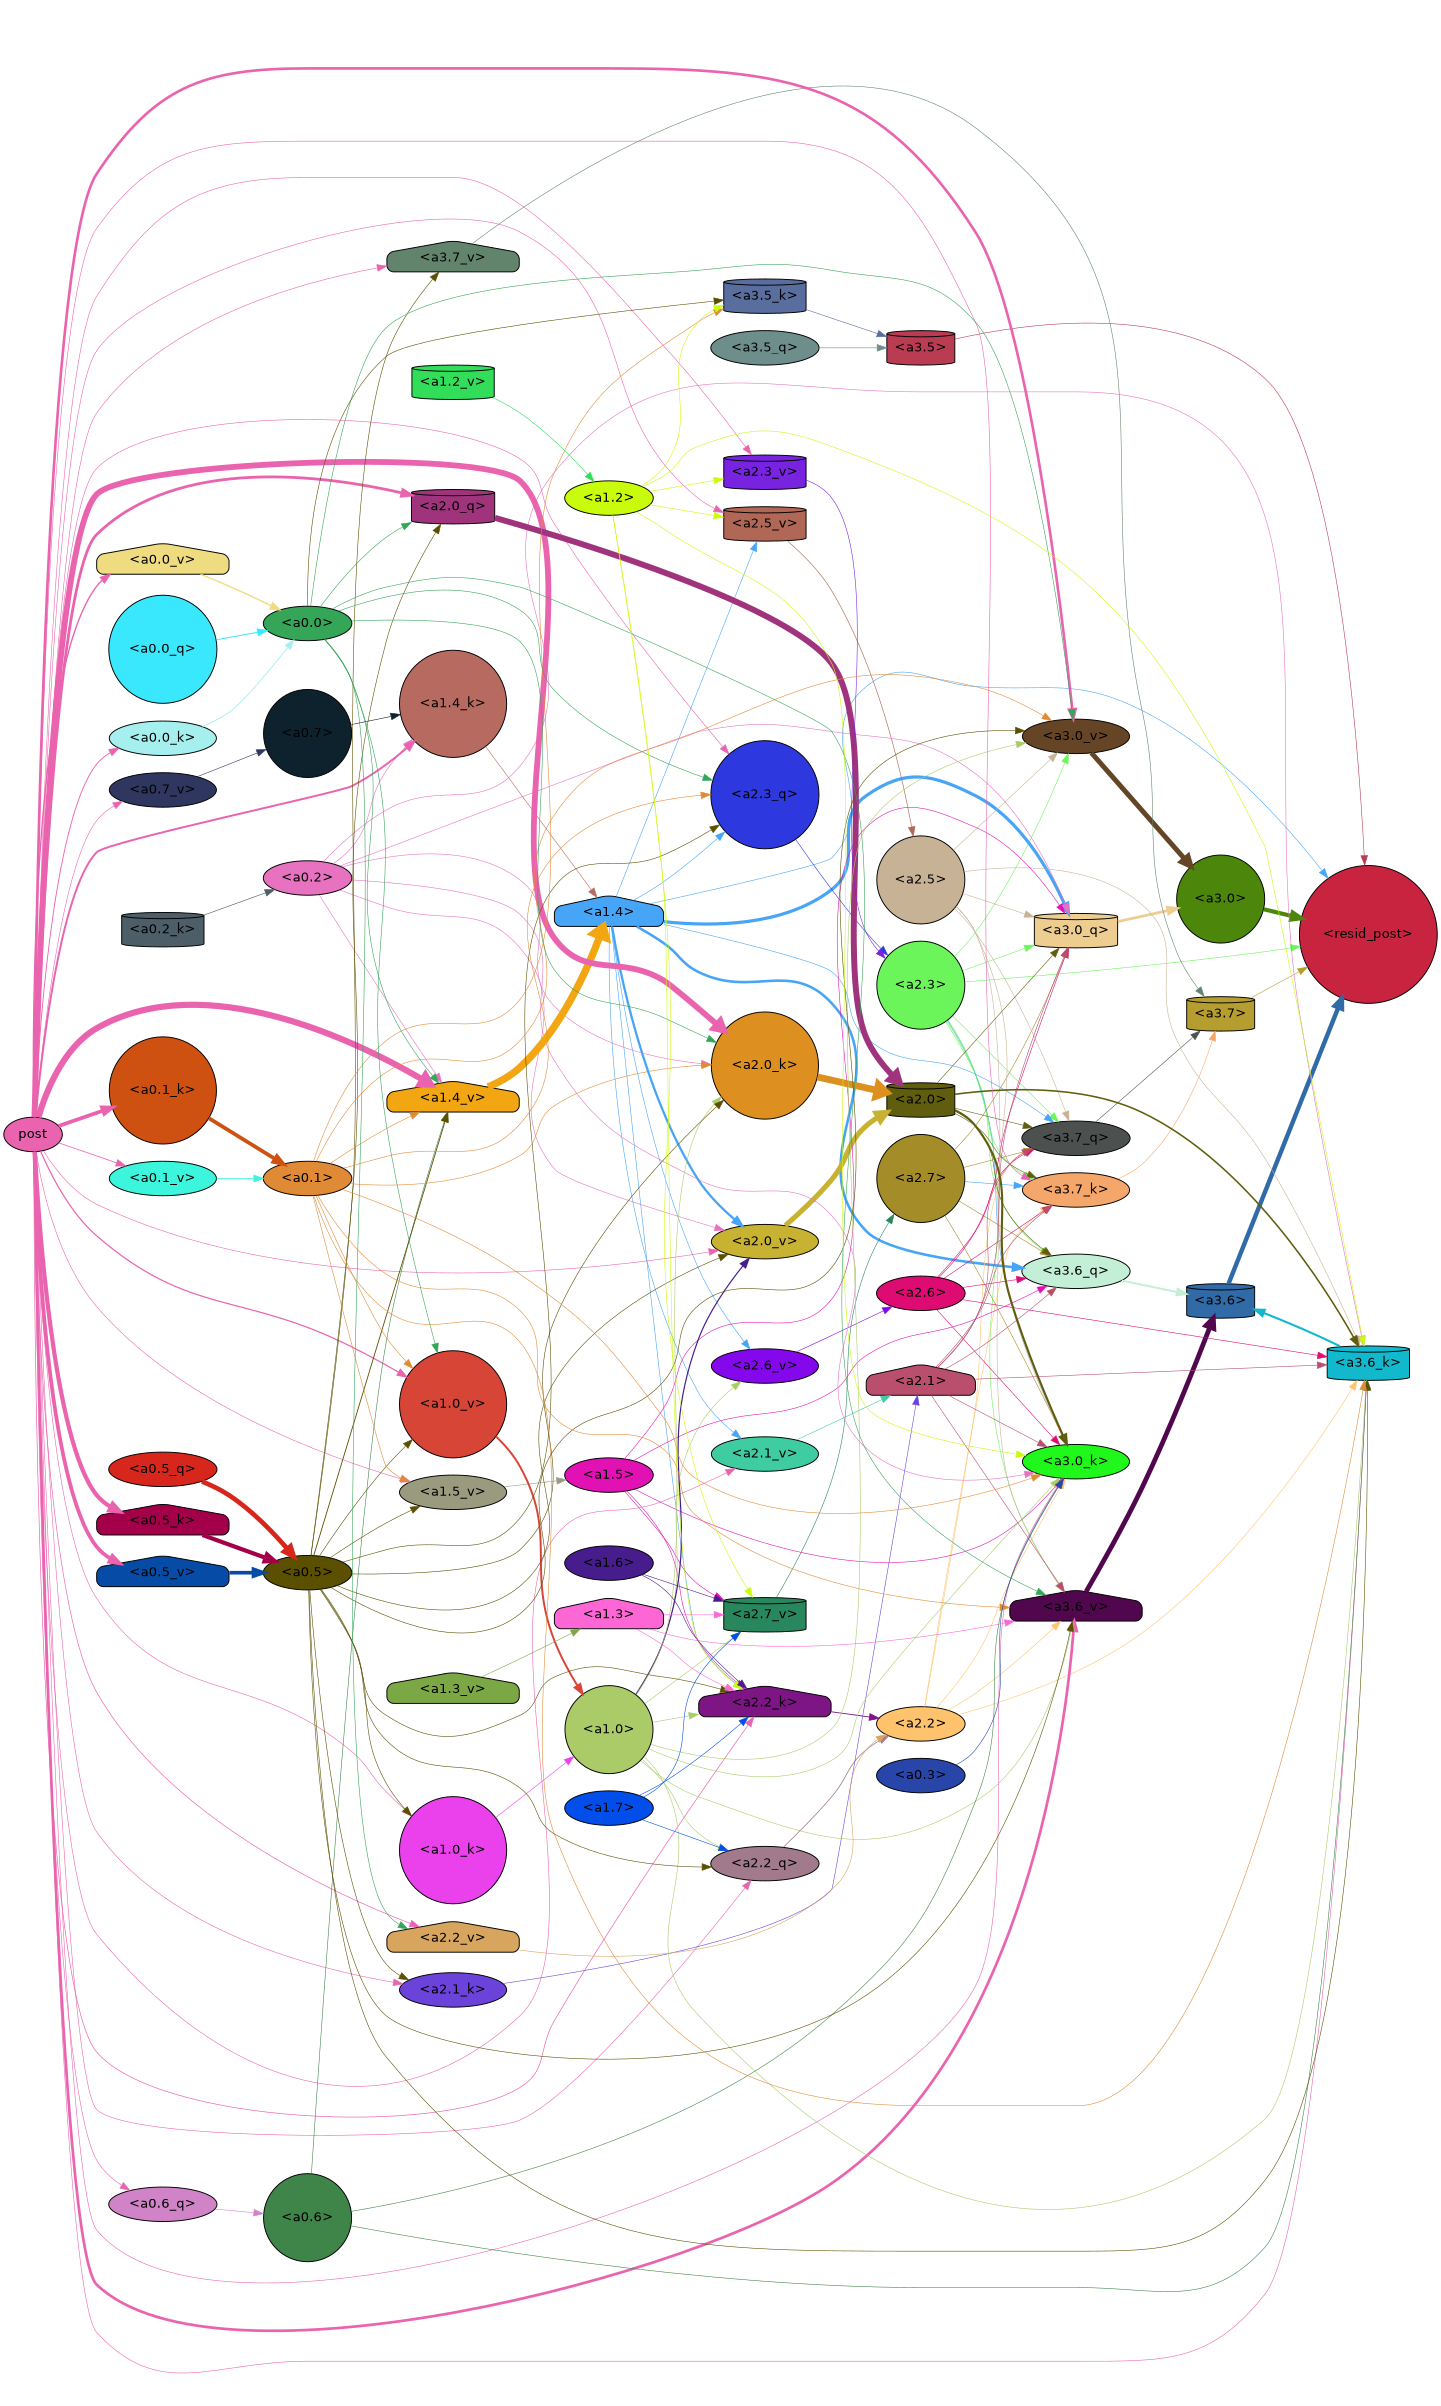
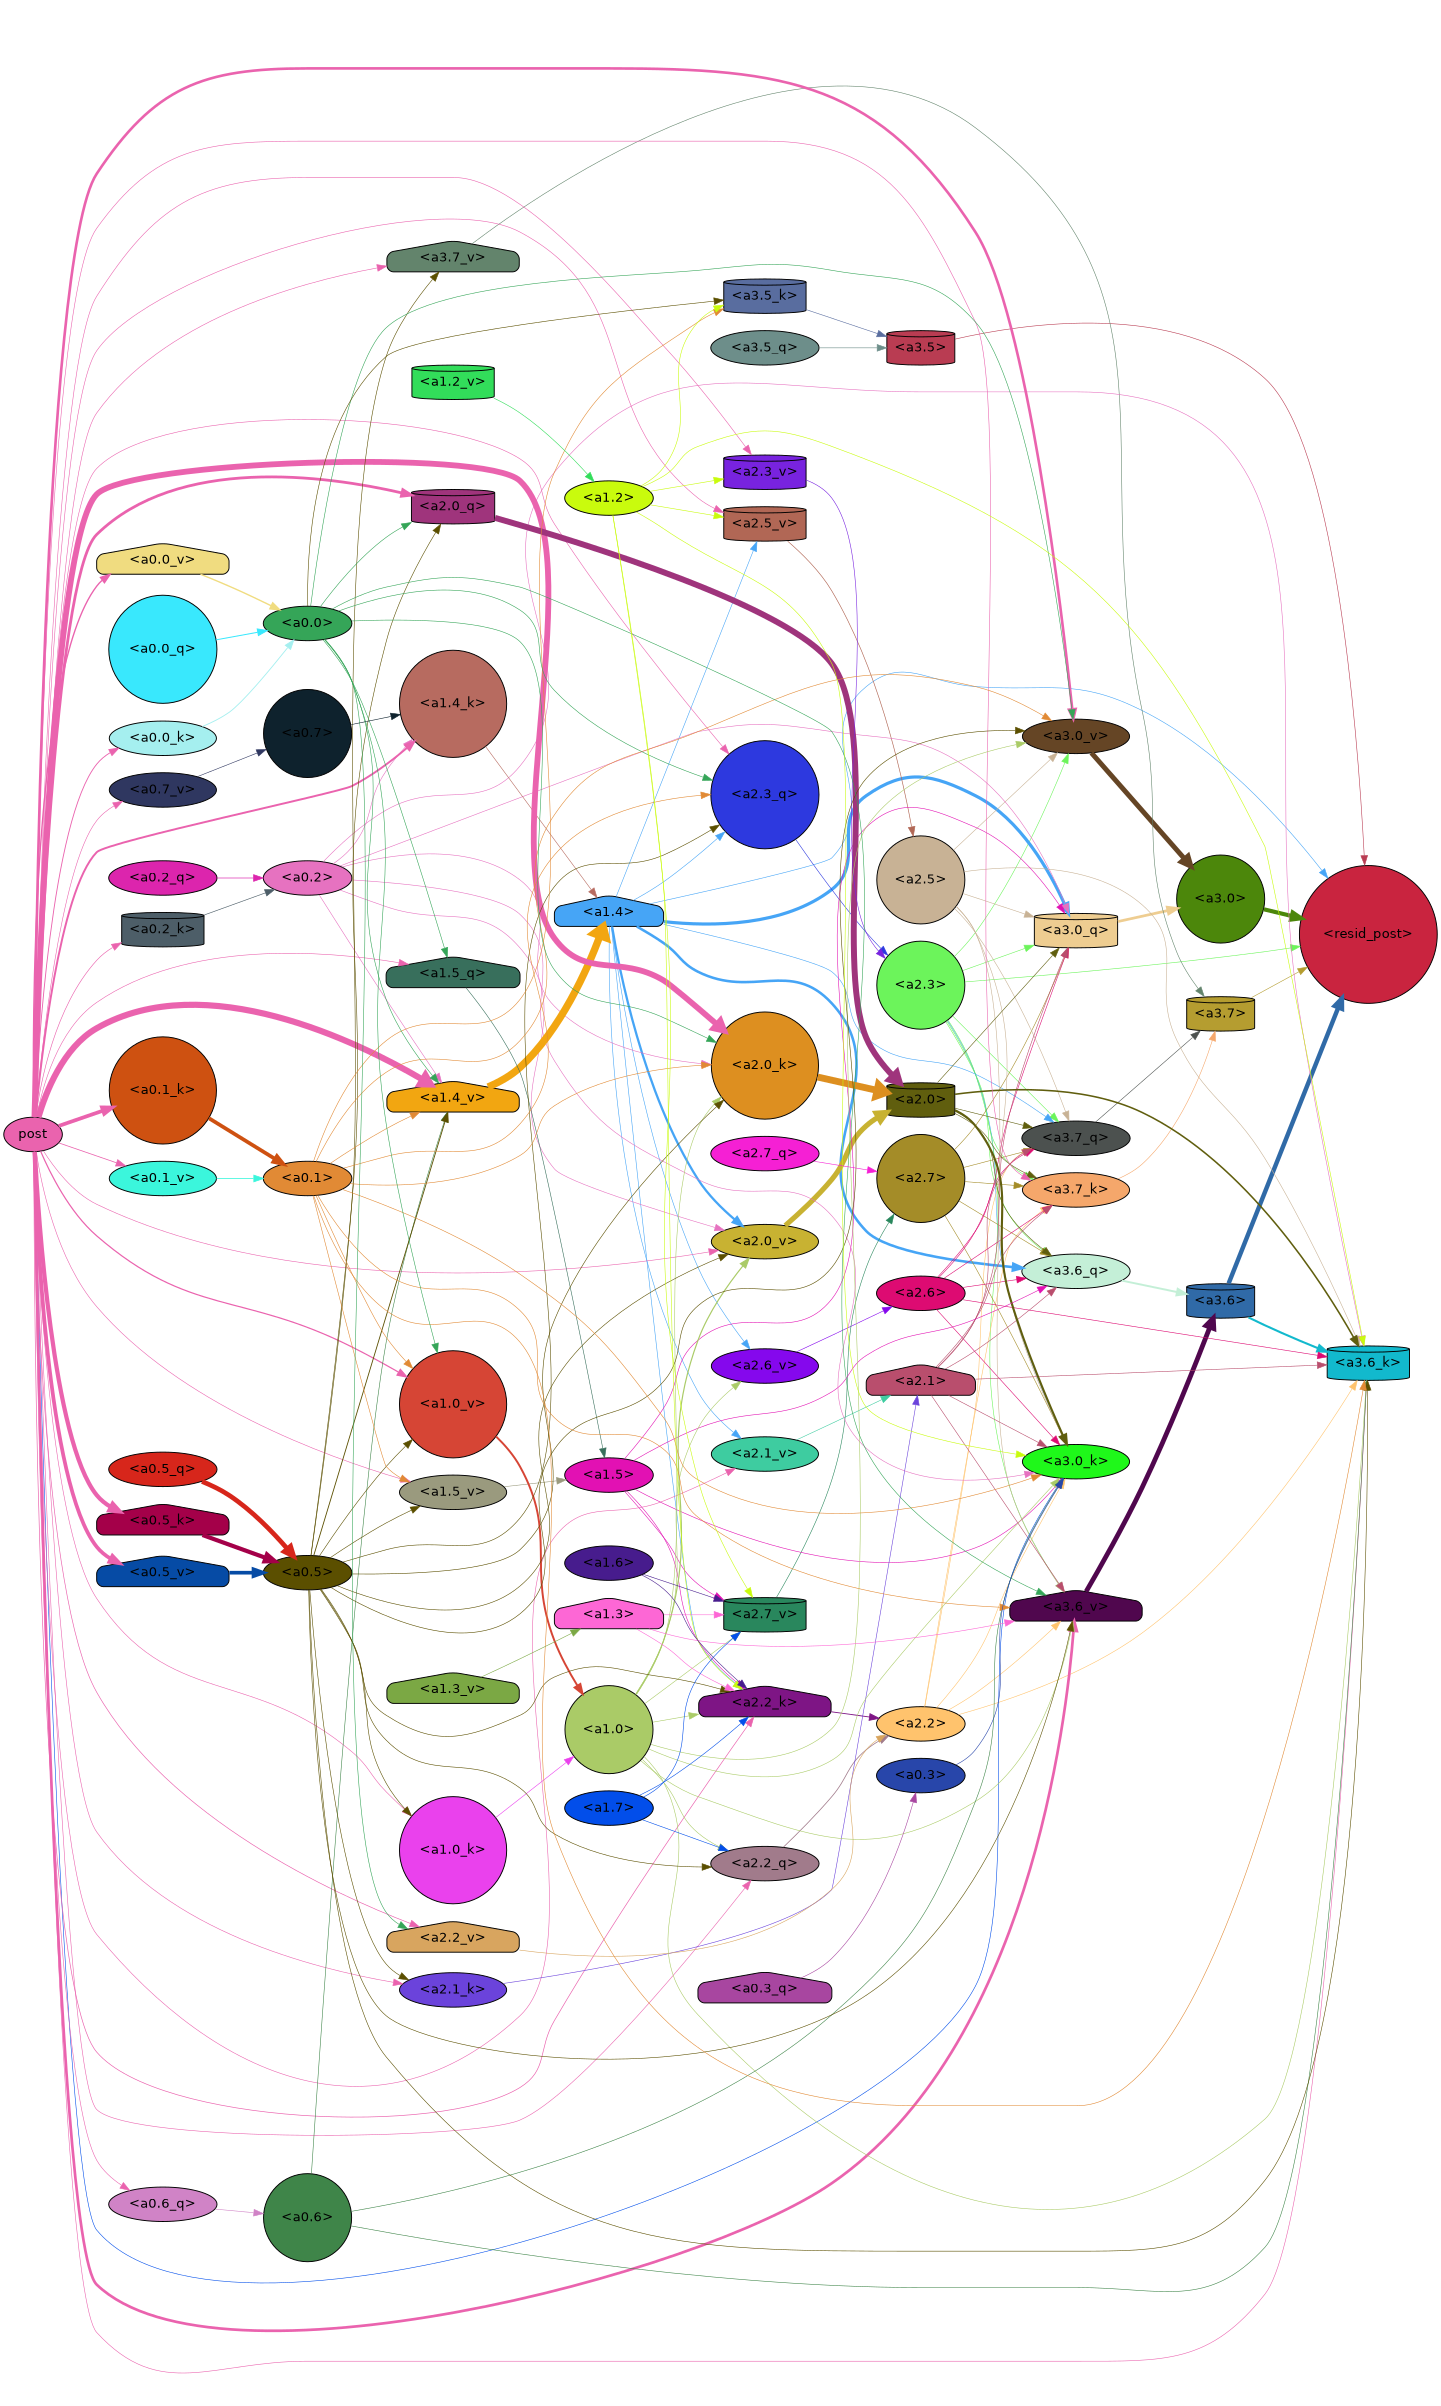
none -> (163, 878)
none -> (453, 974)
none -> (59, 1025)
none -> (765, 1154)
(987, 1183) -> (987, 1183)
(1302, 1329) -> (1283, 1333)
(685, 1387) -> (685, 1387)
none -> (765, 1989)
(287, 2282) -> (287, 2282)
